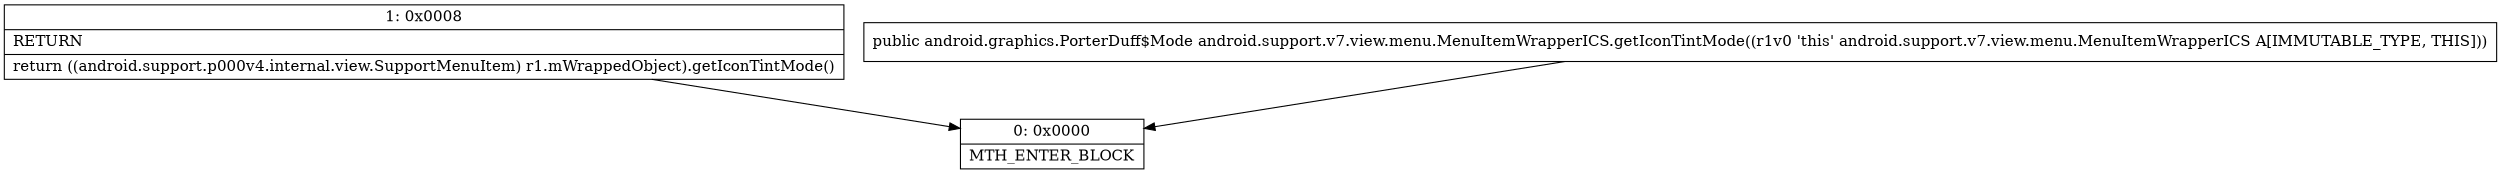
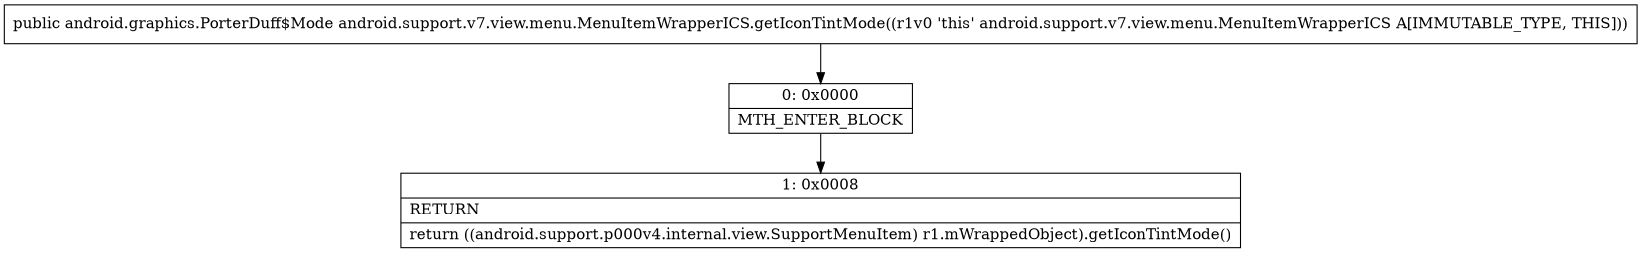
(800, 103) -> (821, 148)
